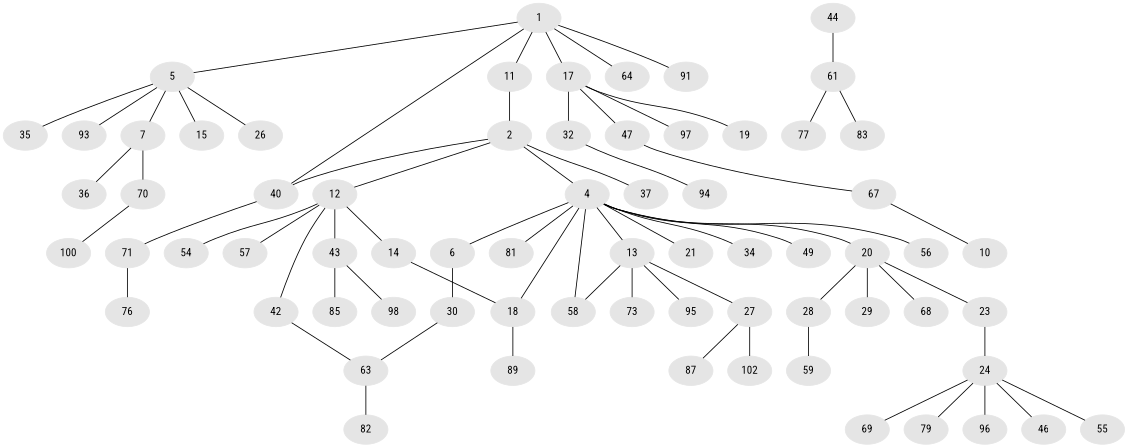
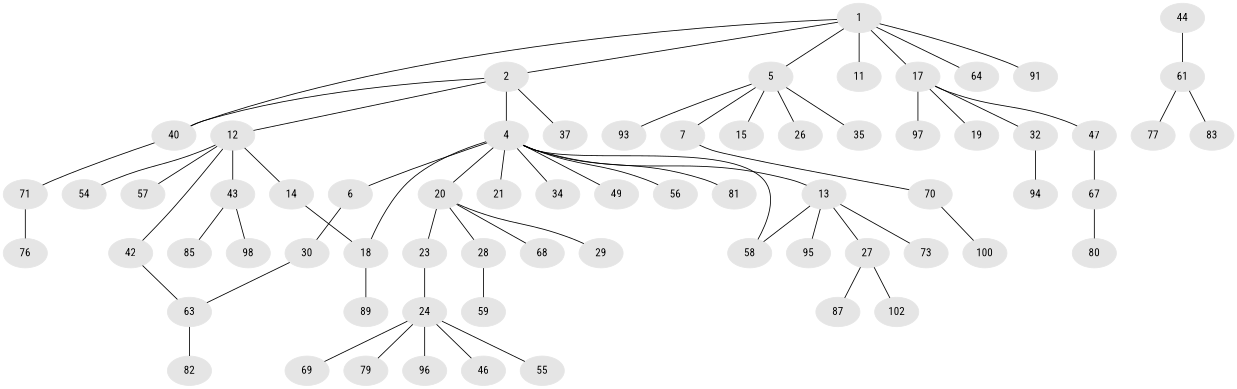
(510, 106) -> (683, 47)
(84, 194) -> none
(985, 253) -> (1094, 253)
